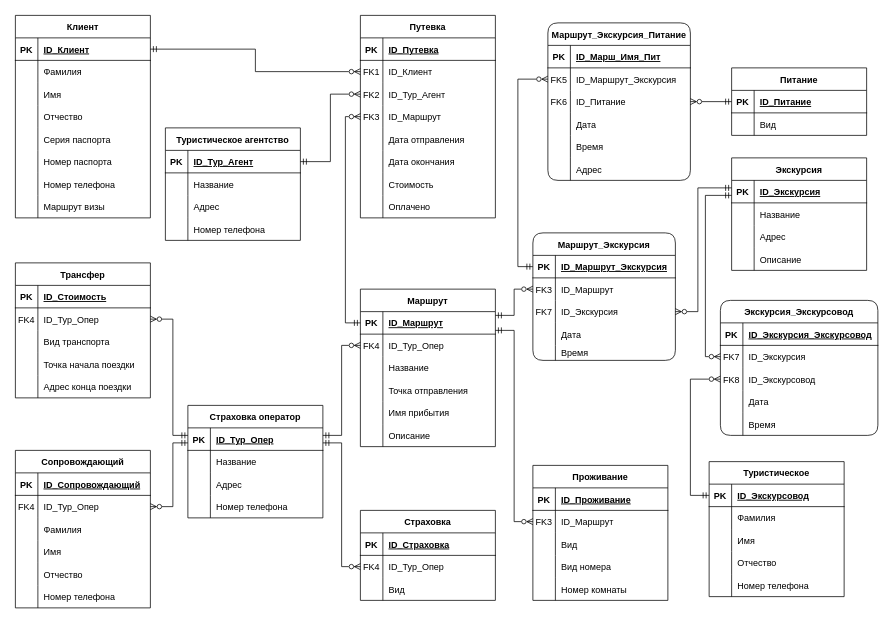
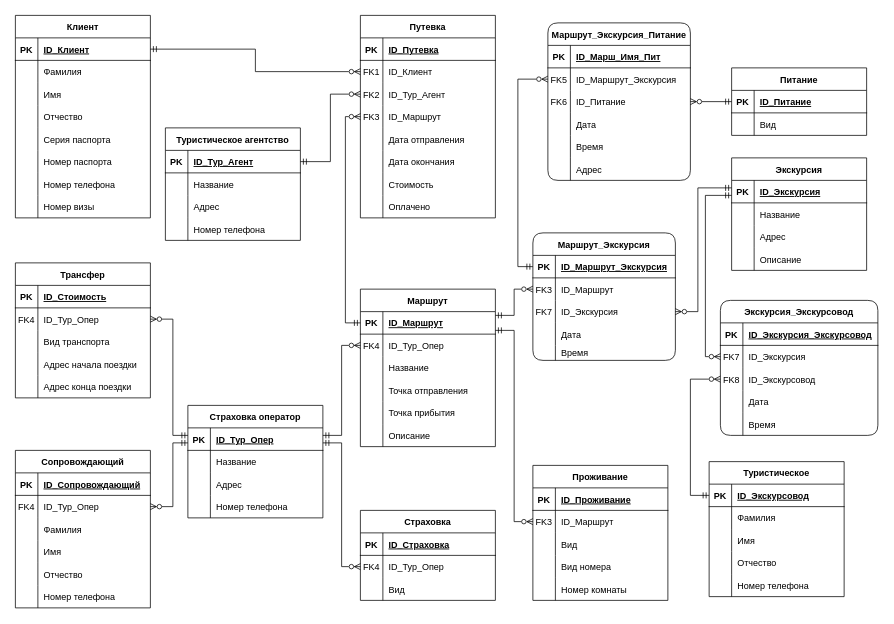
(73, 207) -> (68, 207)
(92, 365) -> (92, 365)
(418, 413) -> (423, 413)
